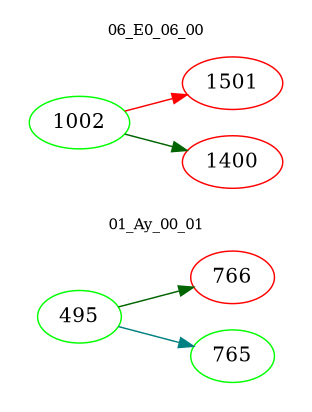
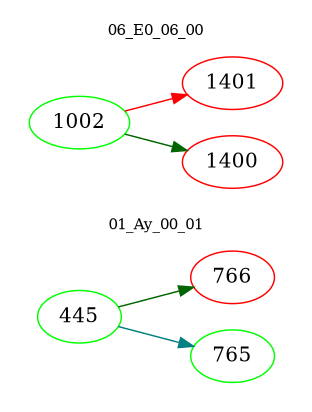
(233, 83) -> (233, 83)
(79, 317) -> (79, 317)
